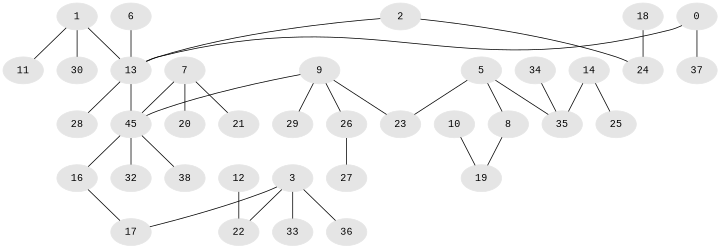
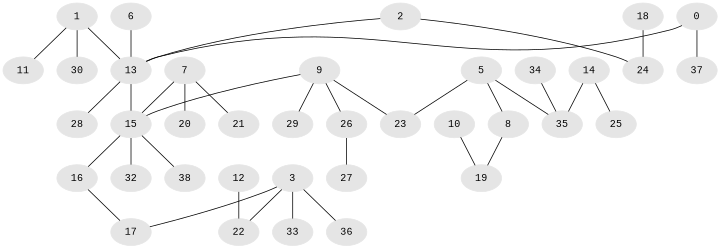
(131, 124) -> (131, 124)
